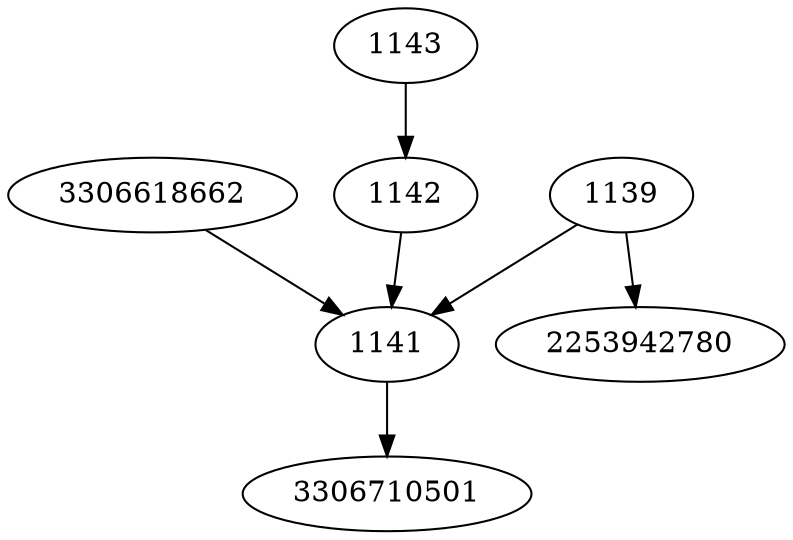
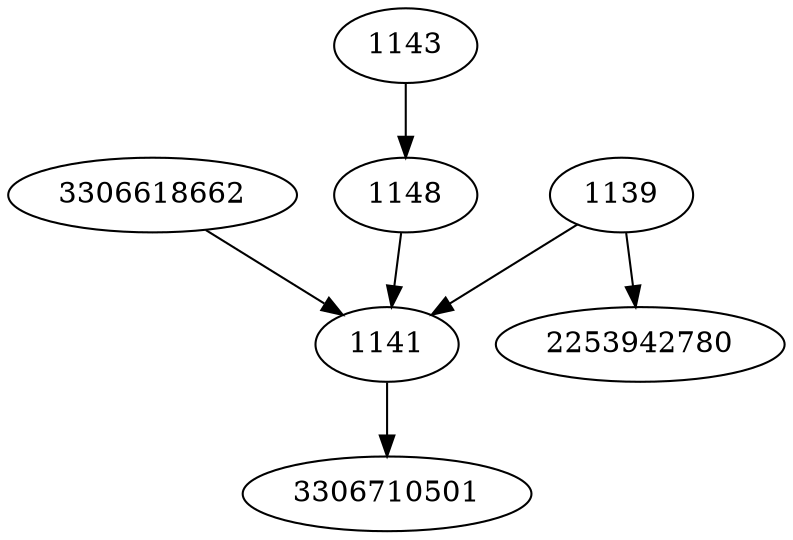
(406, 195) -> (406, 195)
